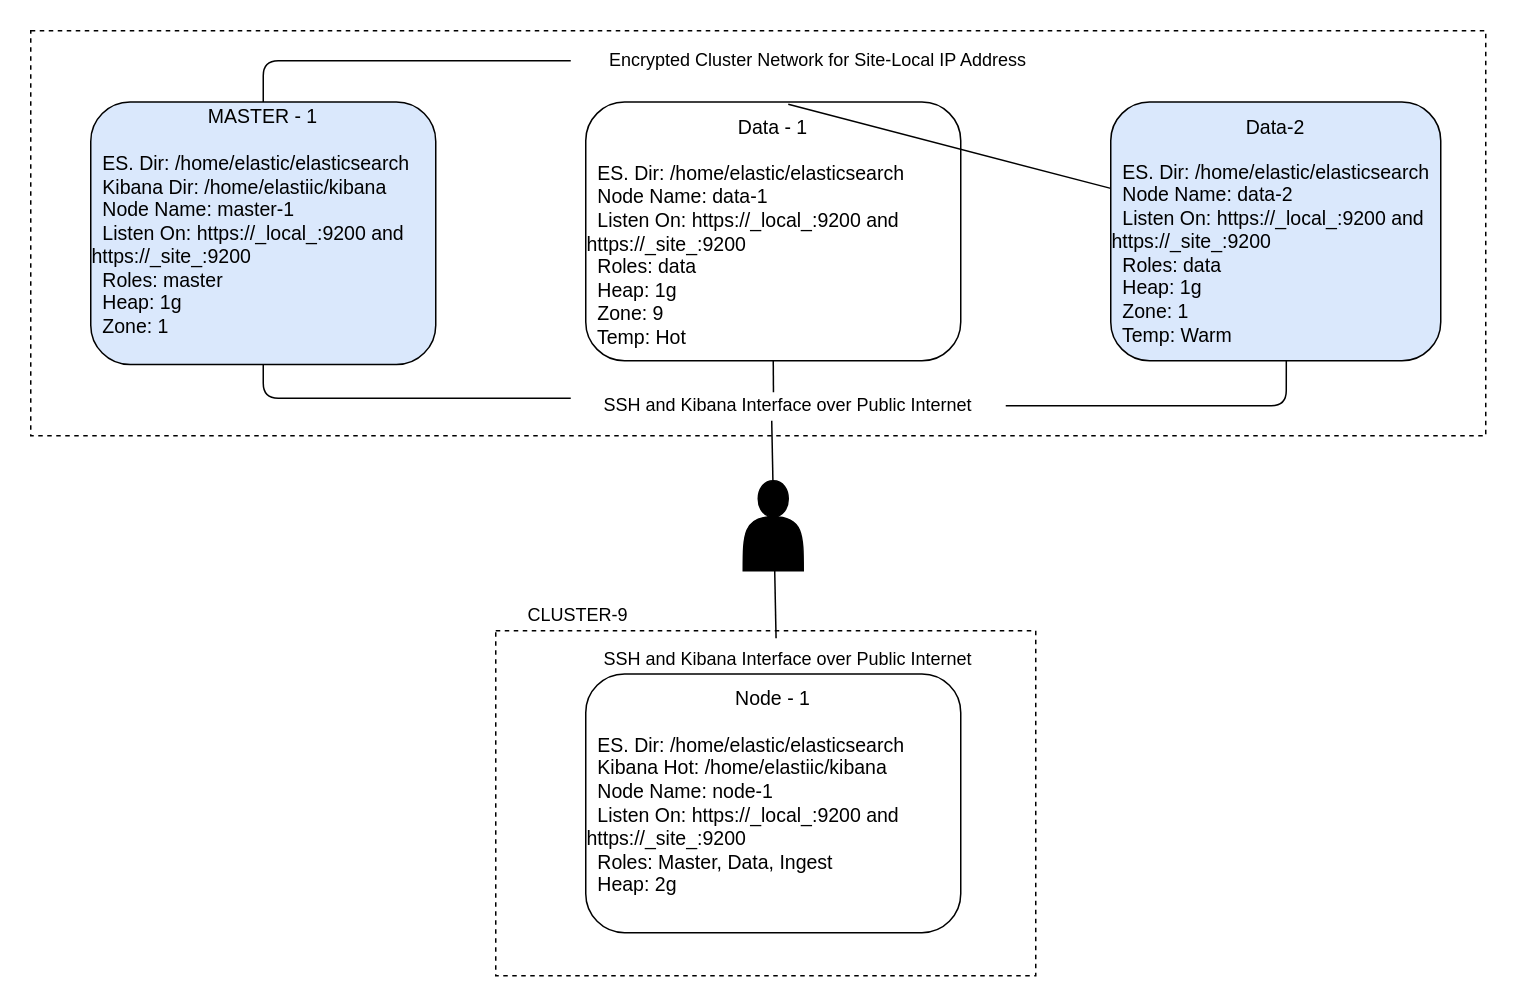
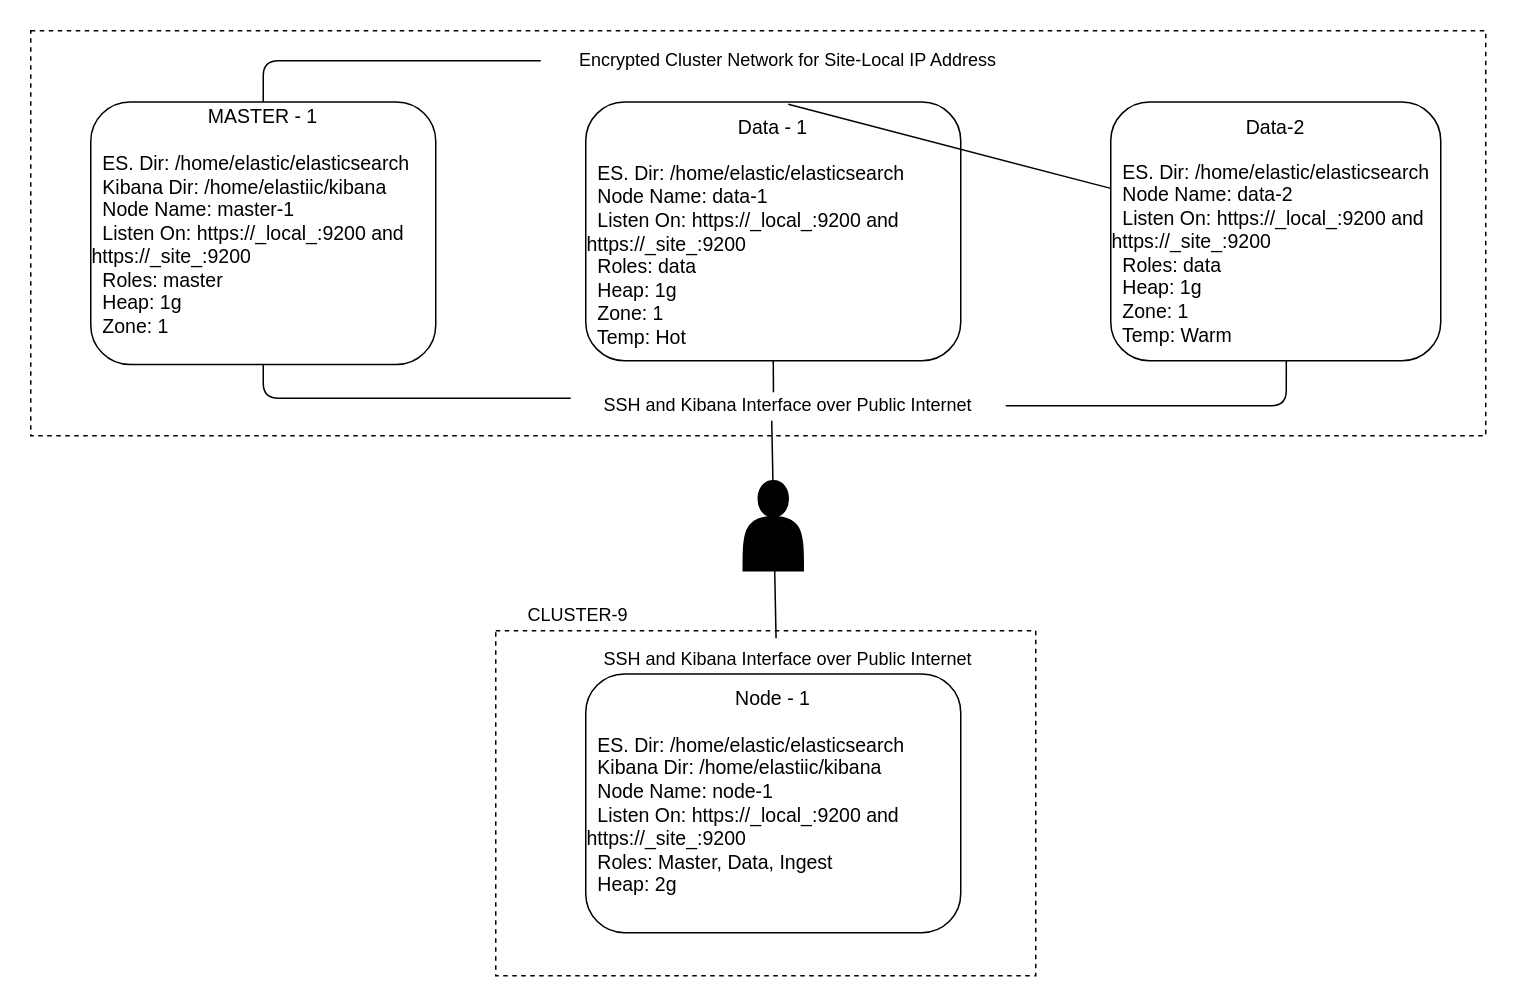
(818, 61) -> (788, 61)
(1276, 231) -> (1276, 231)
(773, 232) -> (773, 232)
(263, 233) -> (263, 233)
(773, 803) -> (773, 803)
